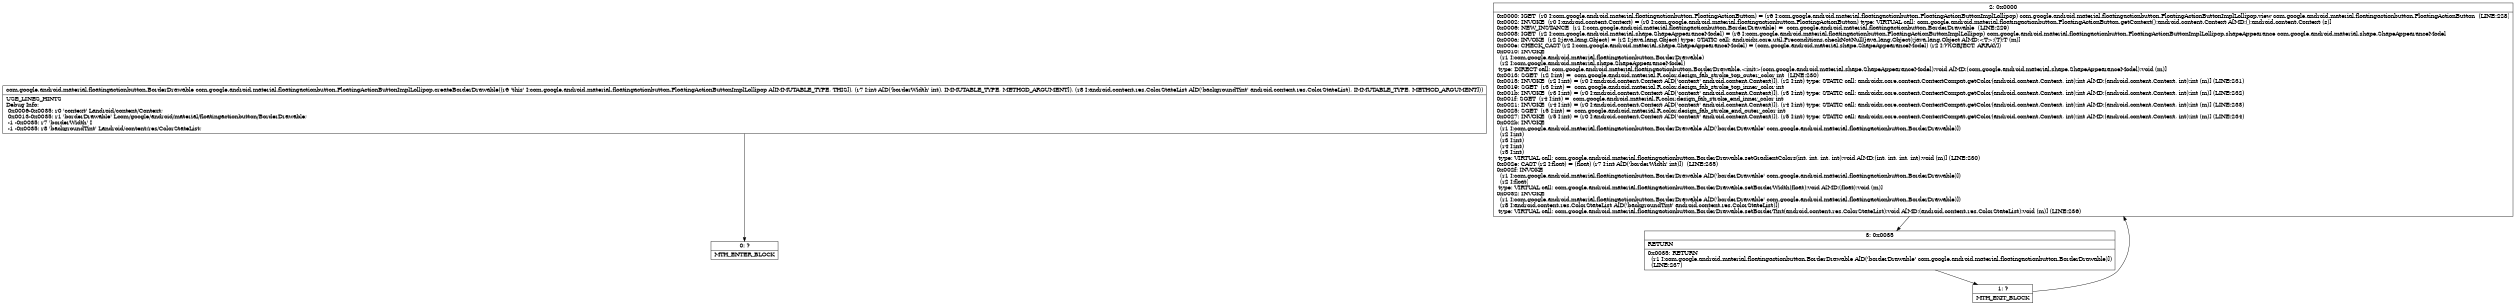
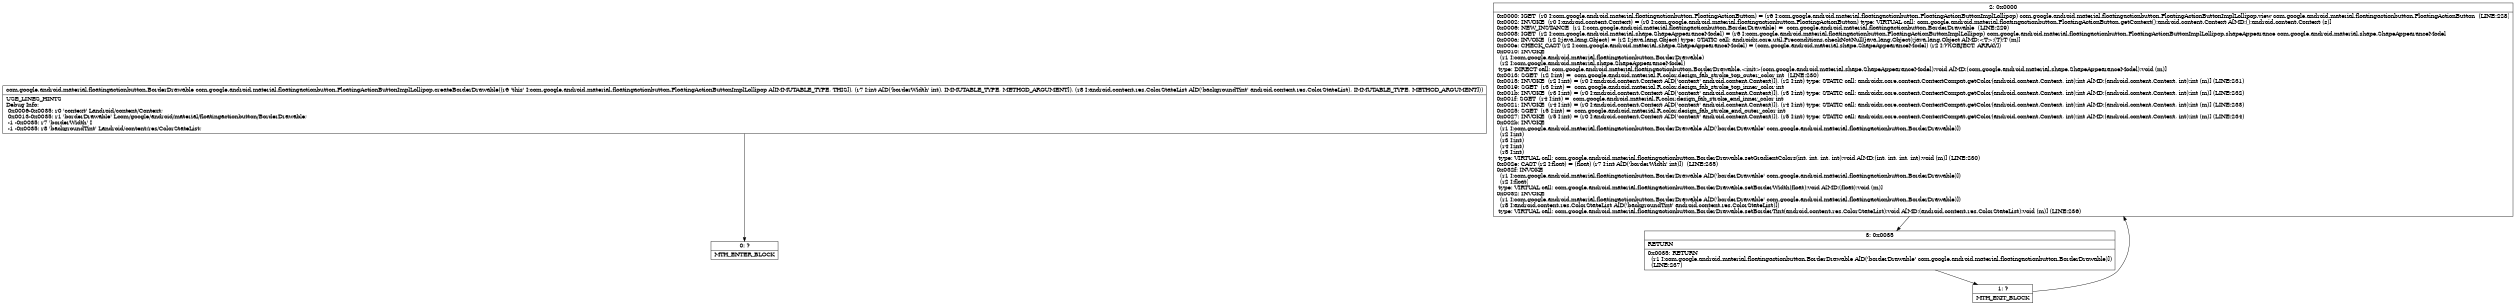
(1522, 170) -> (1522, 170)
